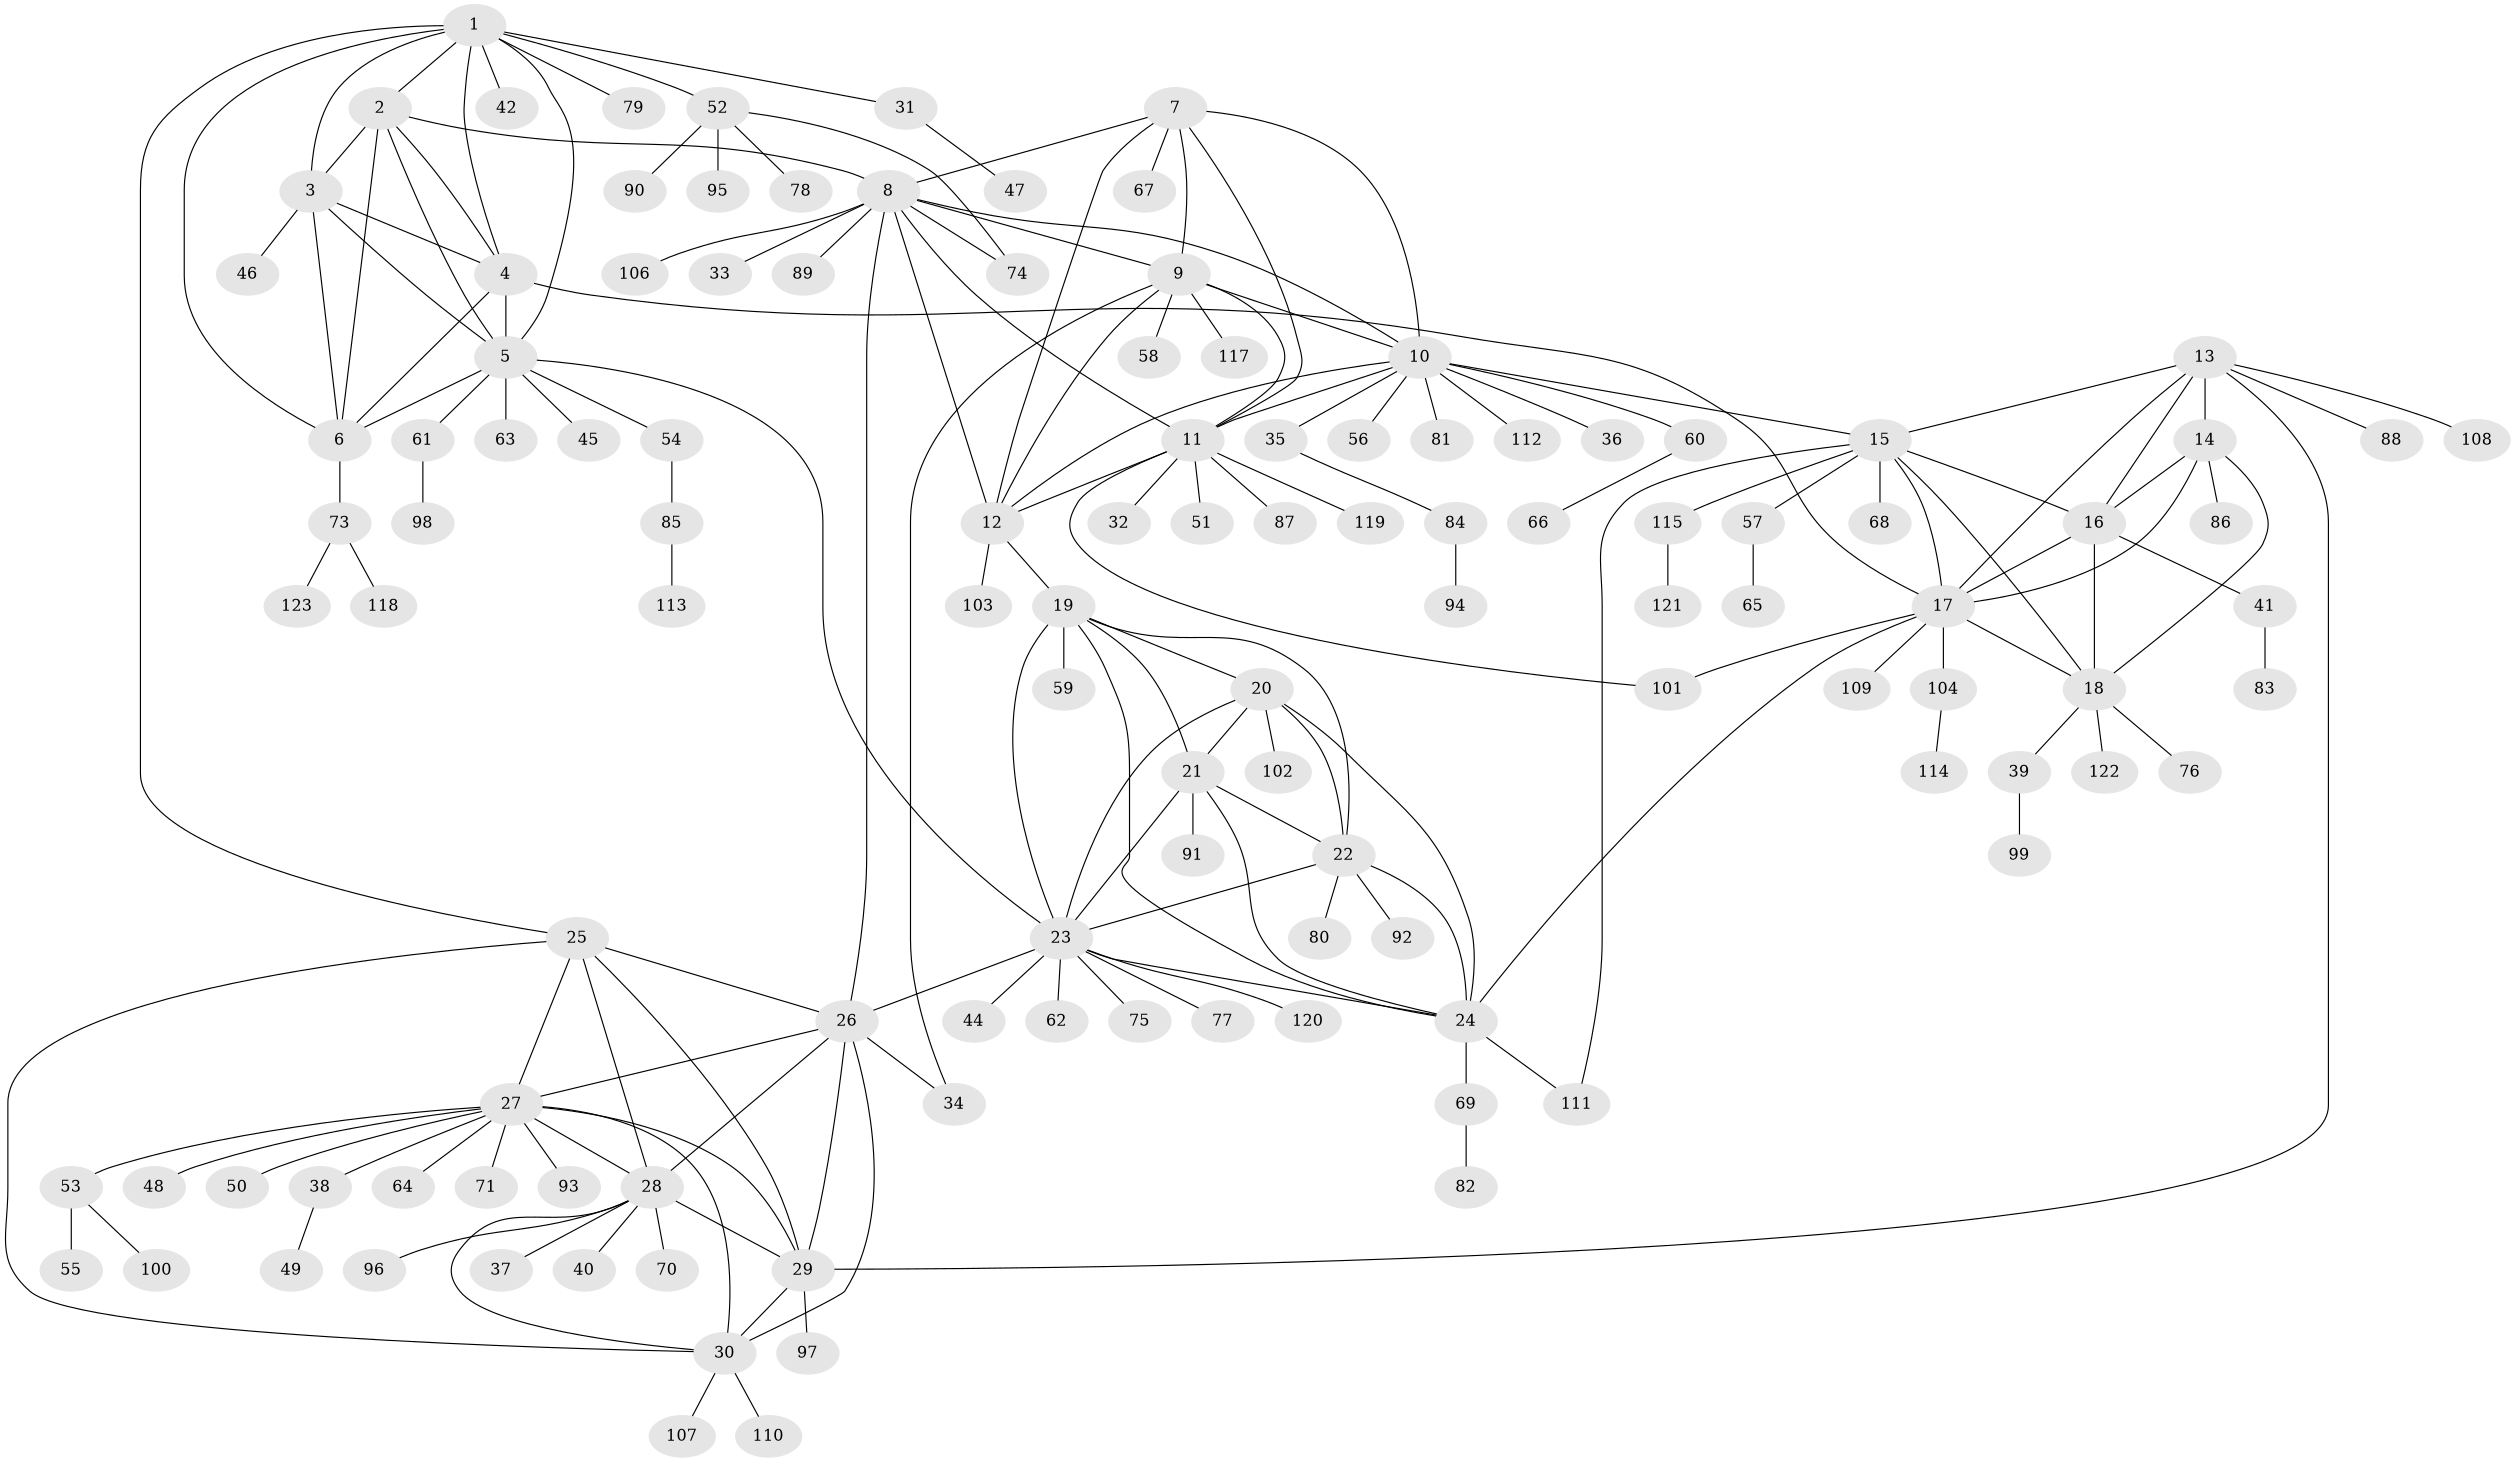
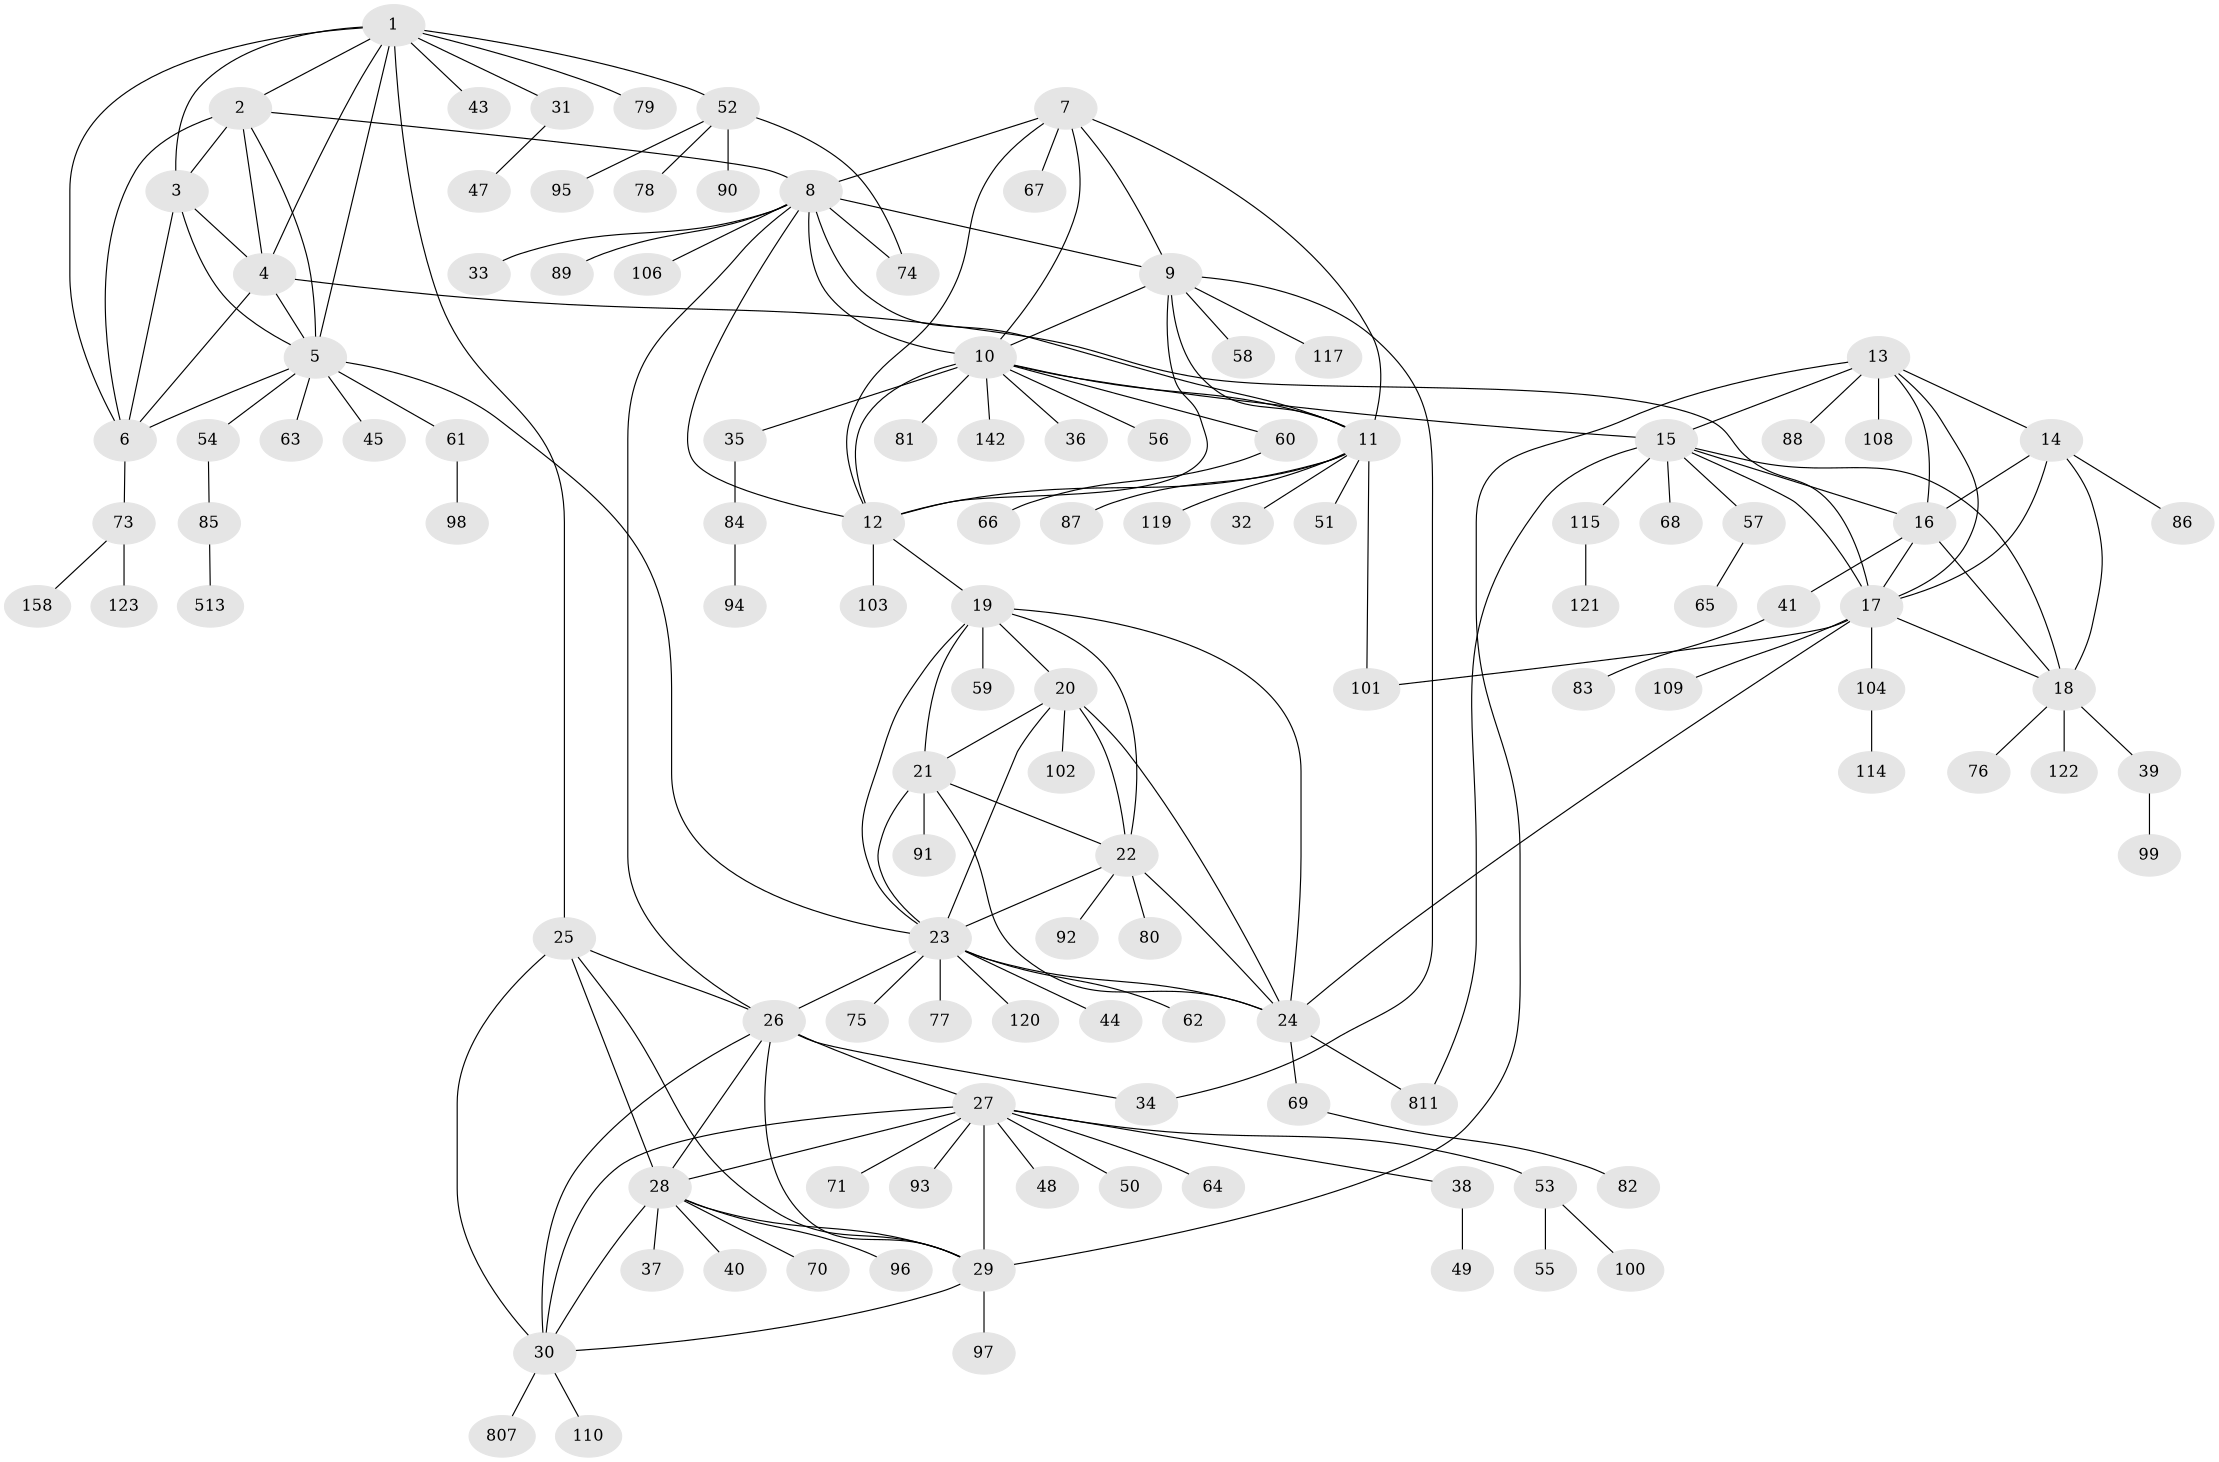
(507, 108) -> (479, 108)
(248, 274) -> none
(1527, 440) -> (991, 440)
(384, 606) -> (38, 606)
(672, 606) -> (210, 606)
(544, 1021) -> none
(1577, 1104) -> (1424, 1104)
(682, 1436) -> (502, 1436)
